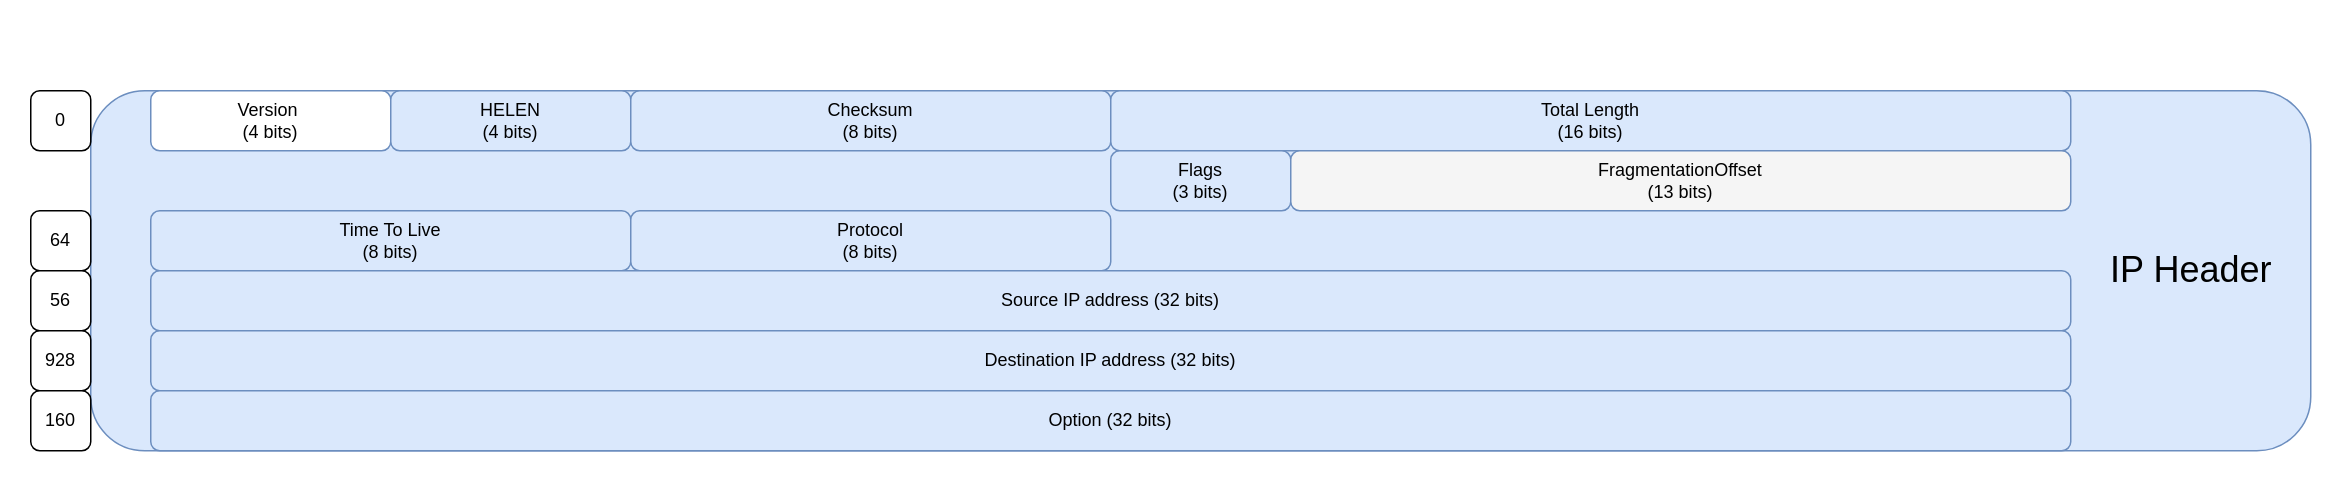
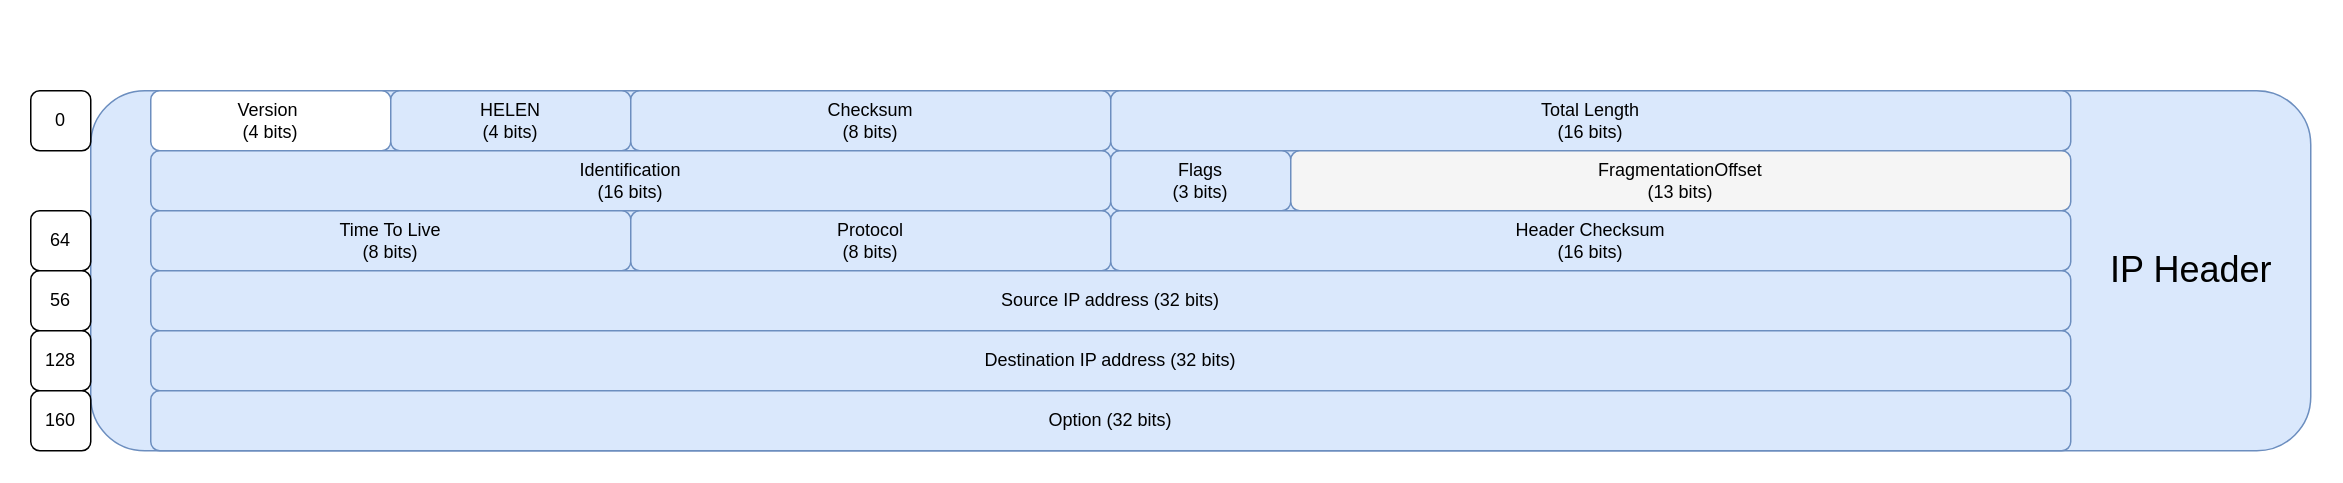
none -> (631, 181)
none -> (1591, 241)
(61, 361) -> (61, 361)
